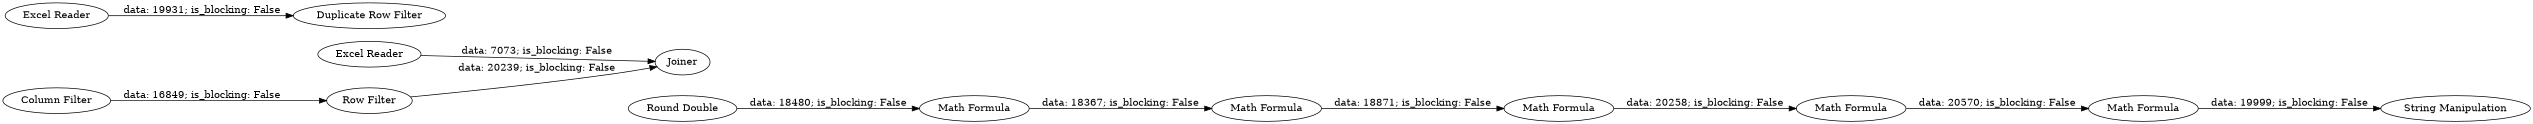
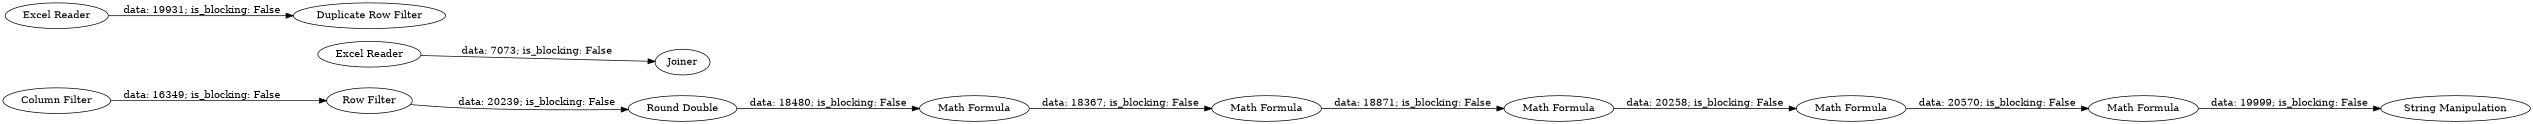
(530, 84) -> (516, 109)
(202, 95) -> (202, 95)
